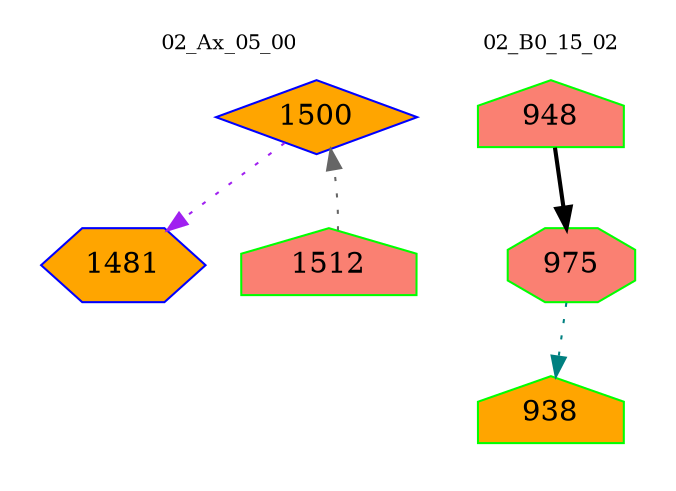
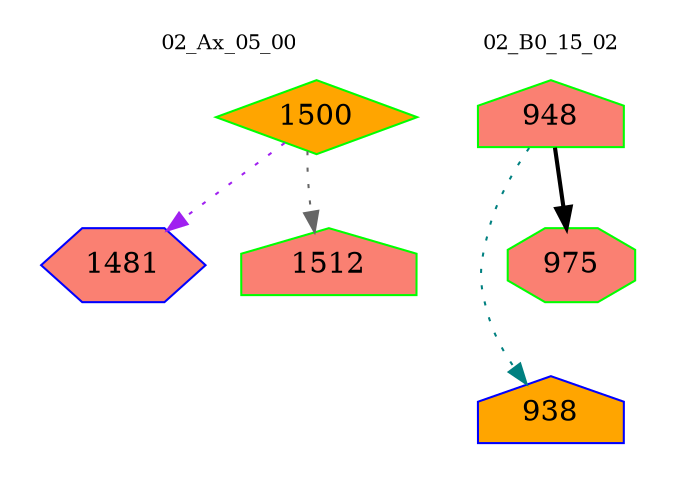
(317, 117) -> (317, 117)
(337, 200) -> (308, 181)
(123, 265) -> (123, 265)
(563, 329) -> (483, 256)
(551, 413) -> (551, 413)
